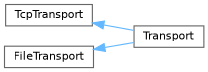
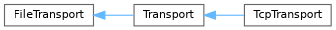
(119, 28) -> (230, 15)
